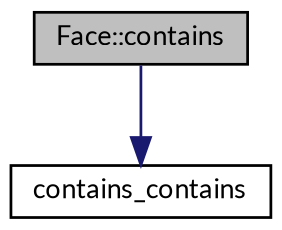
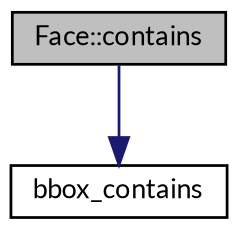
(141, 192) -> (119, 192)
